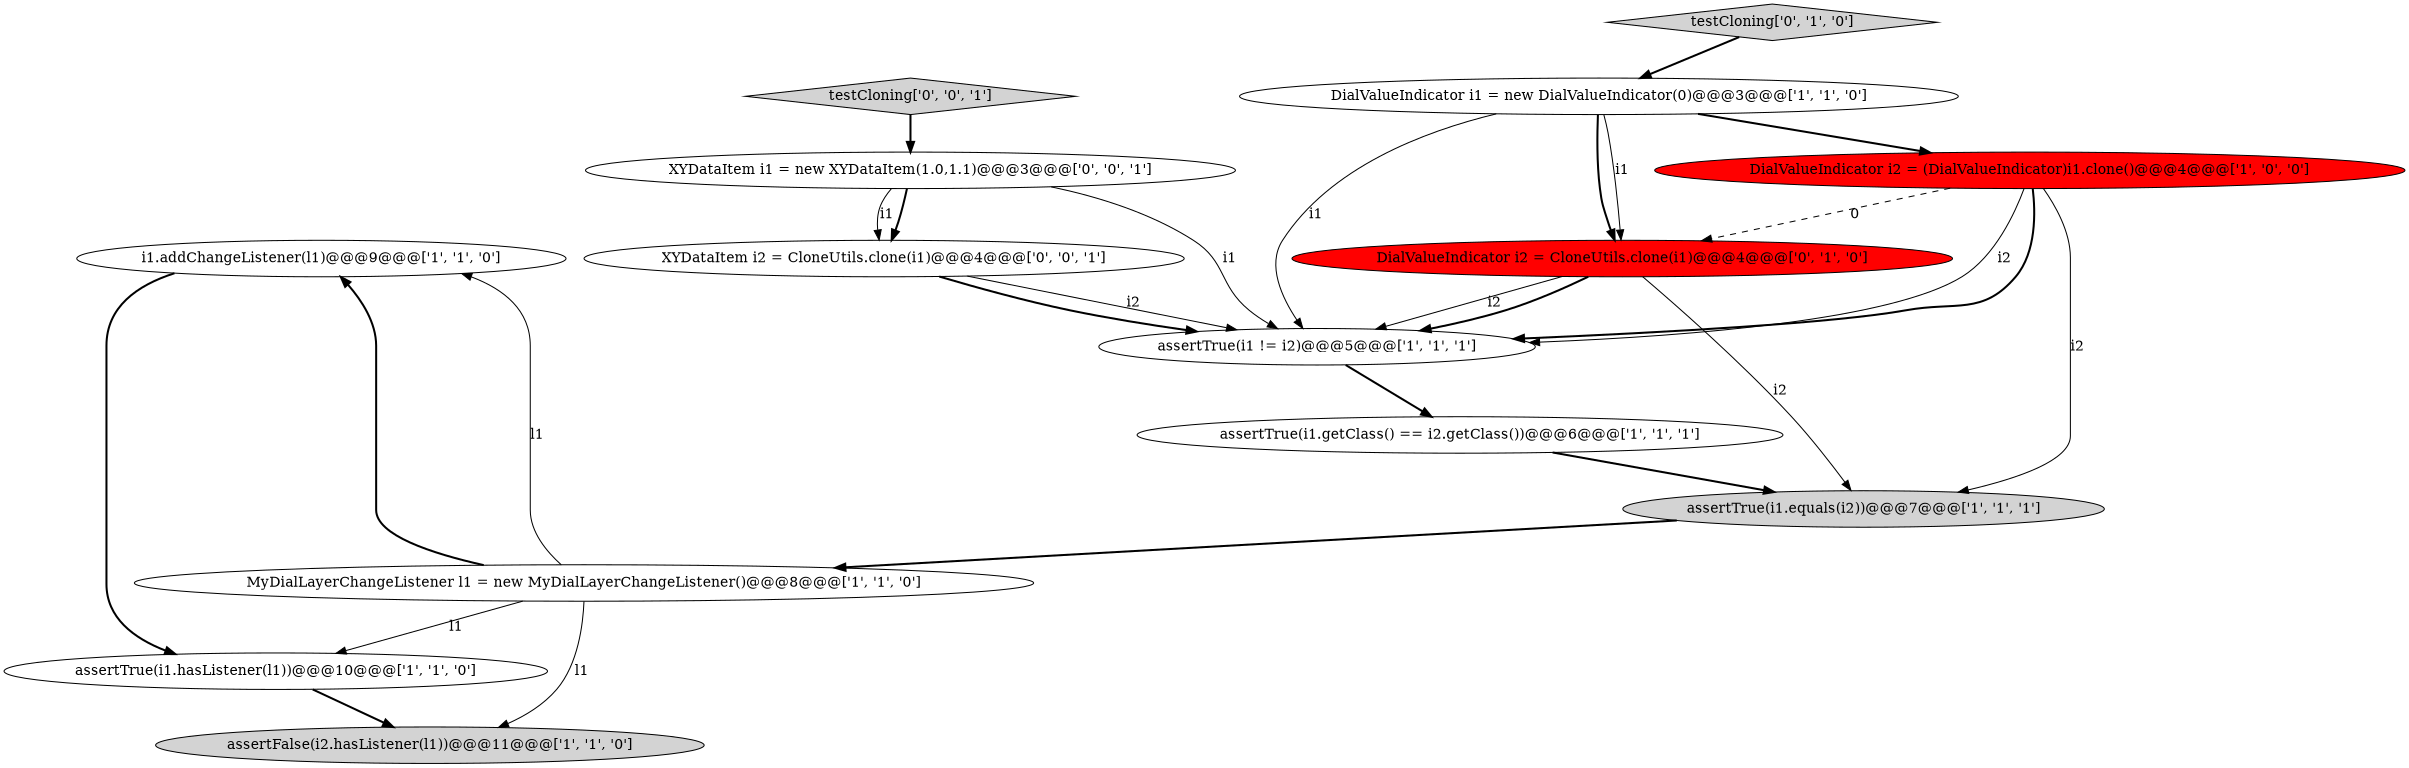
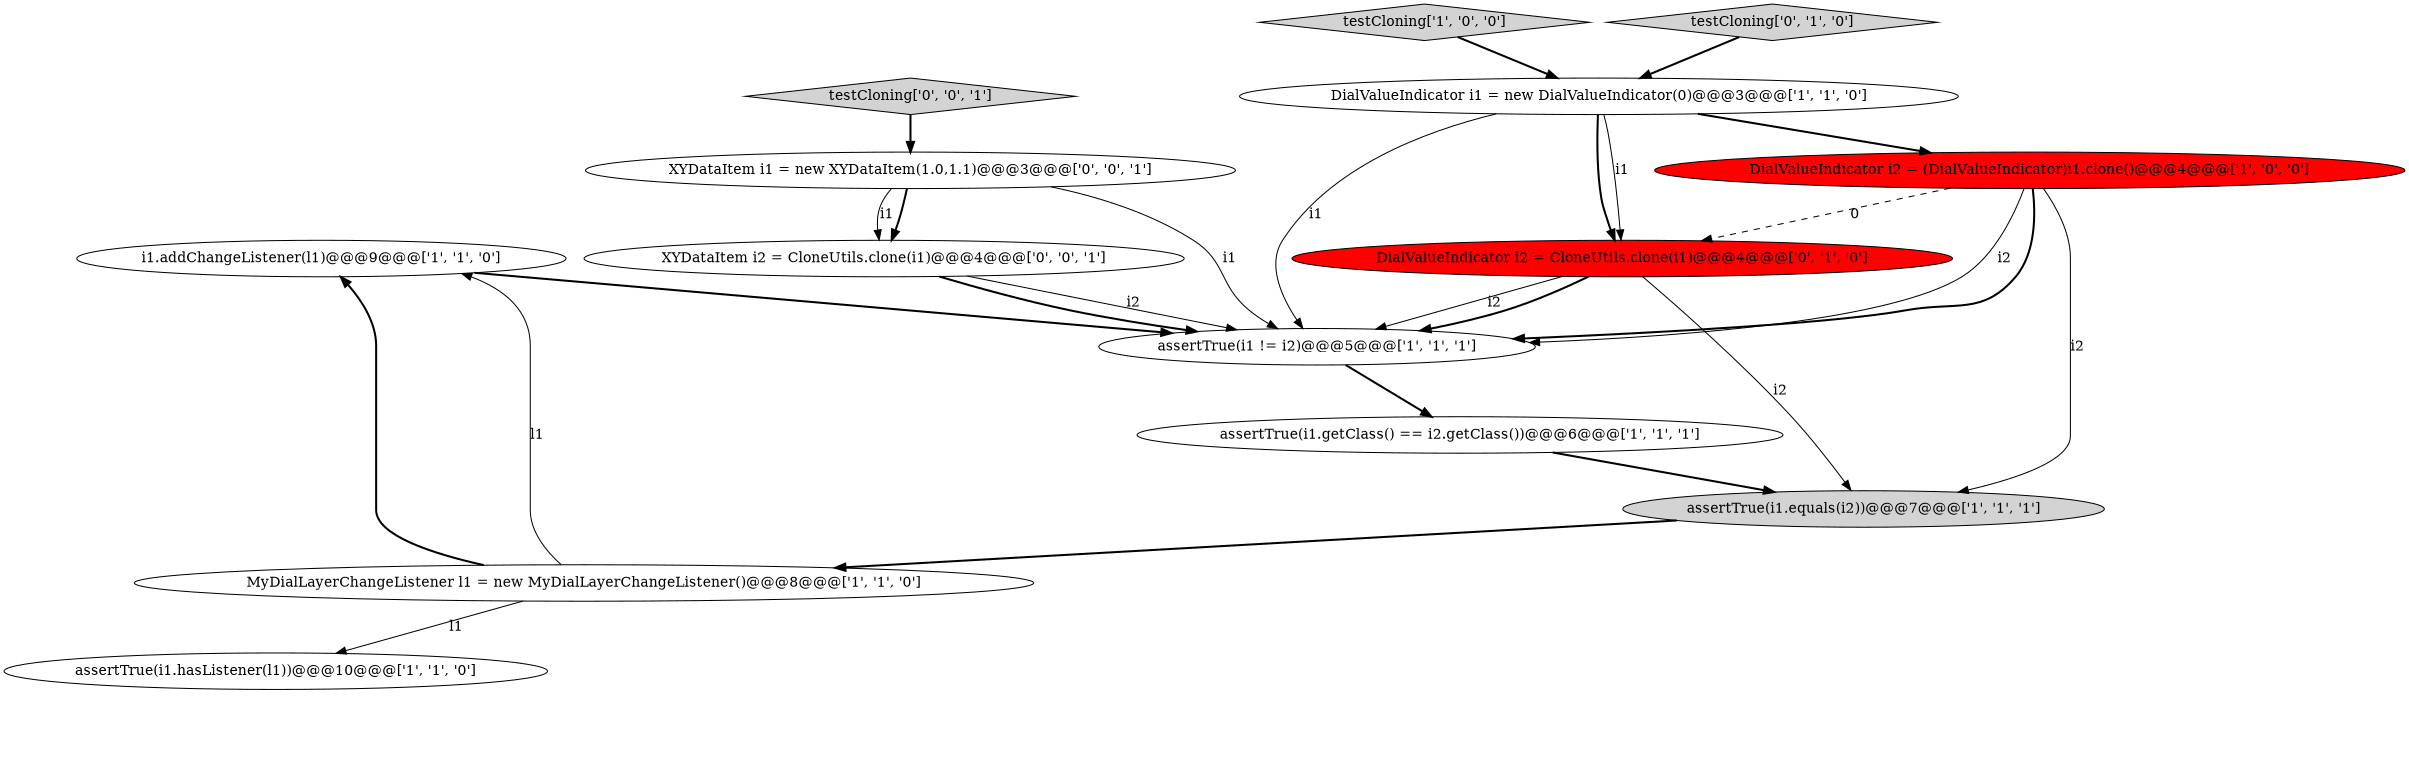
none -> (1425, 22)
(106, 459) -> (818, 303)
(430, 745) -> none
